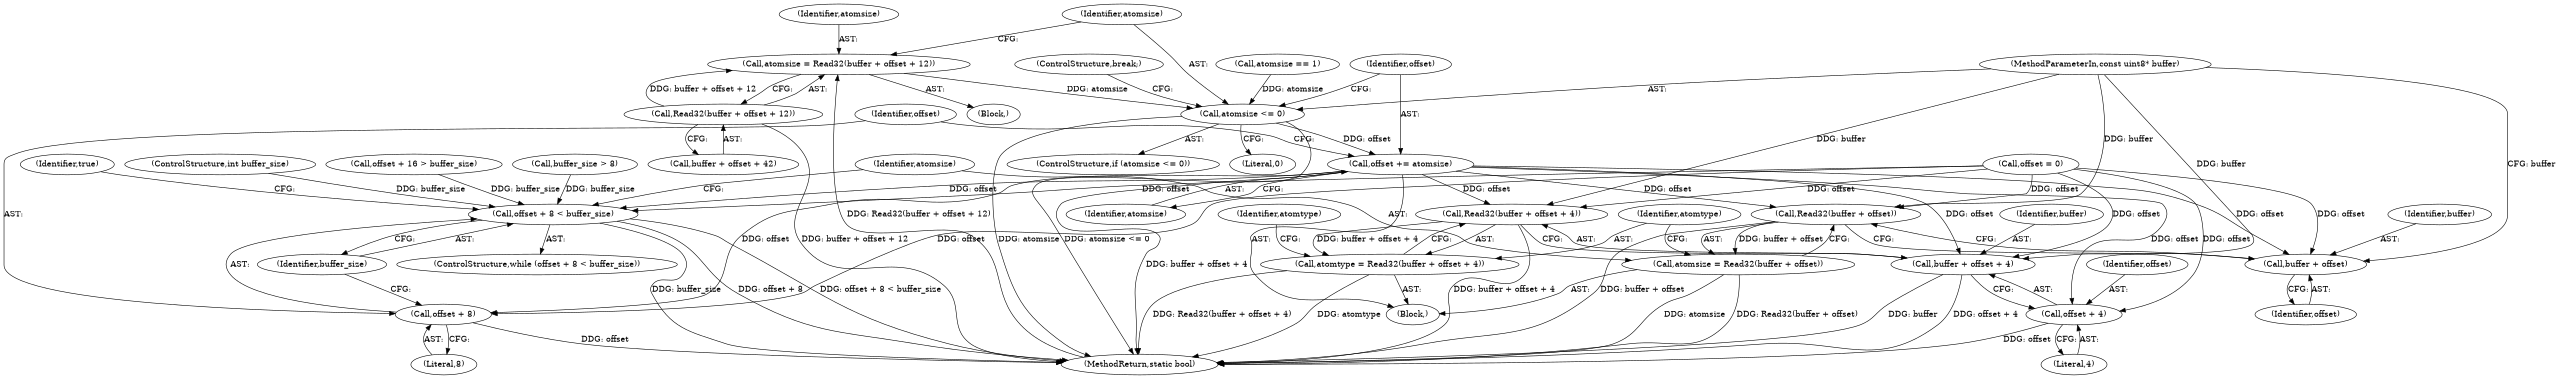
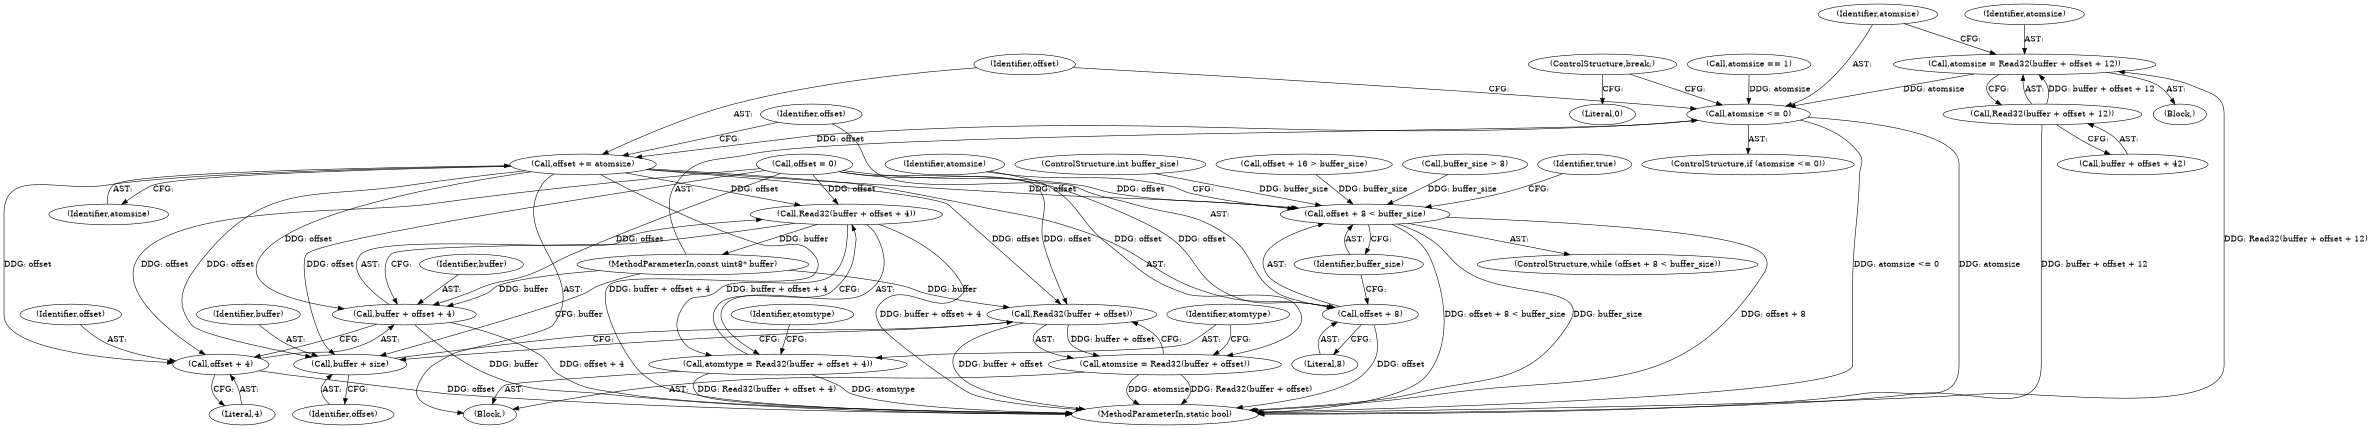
(1242, 138) -> (1603, 87)
(1806, 139) -> (773, 239)
(2306, 264) -> (350, 365)
(1140, 365) -> (1165, 415)
